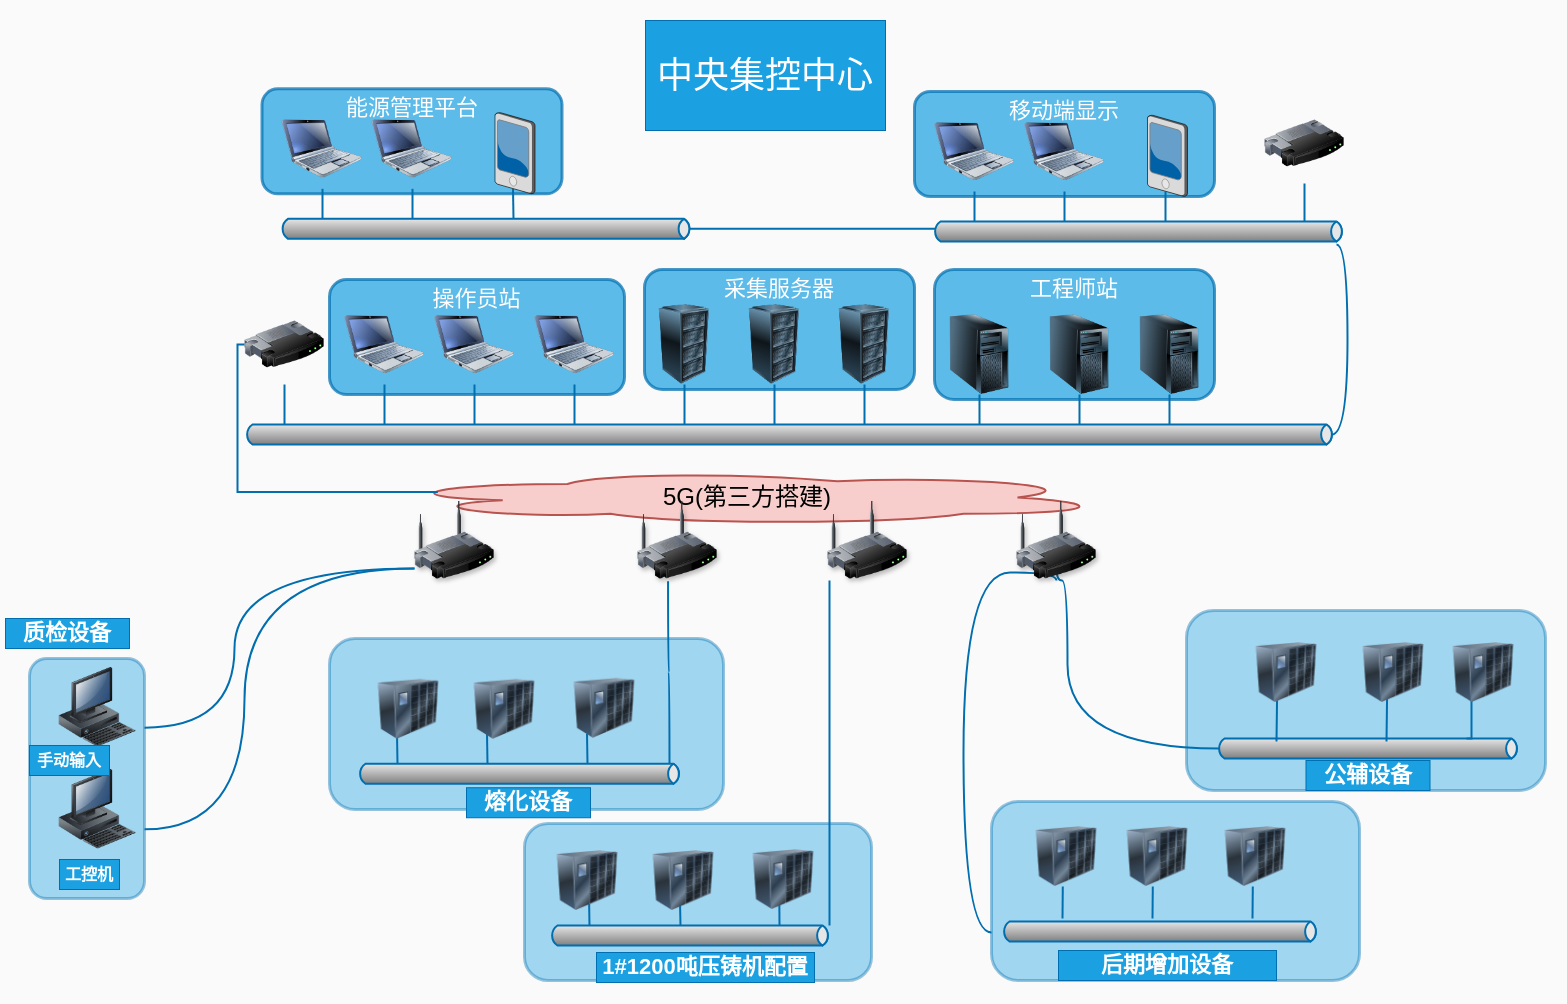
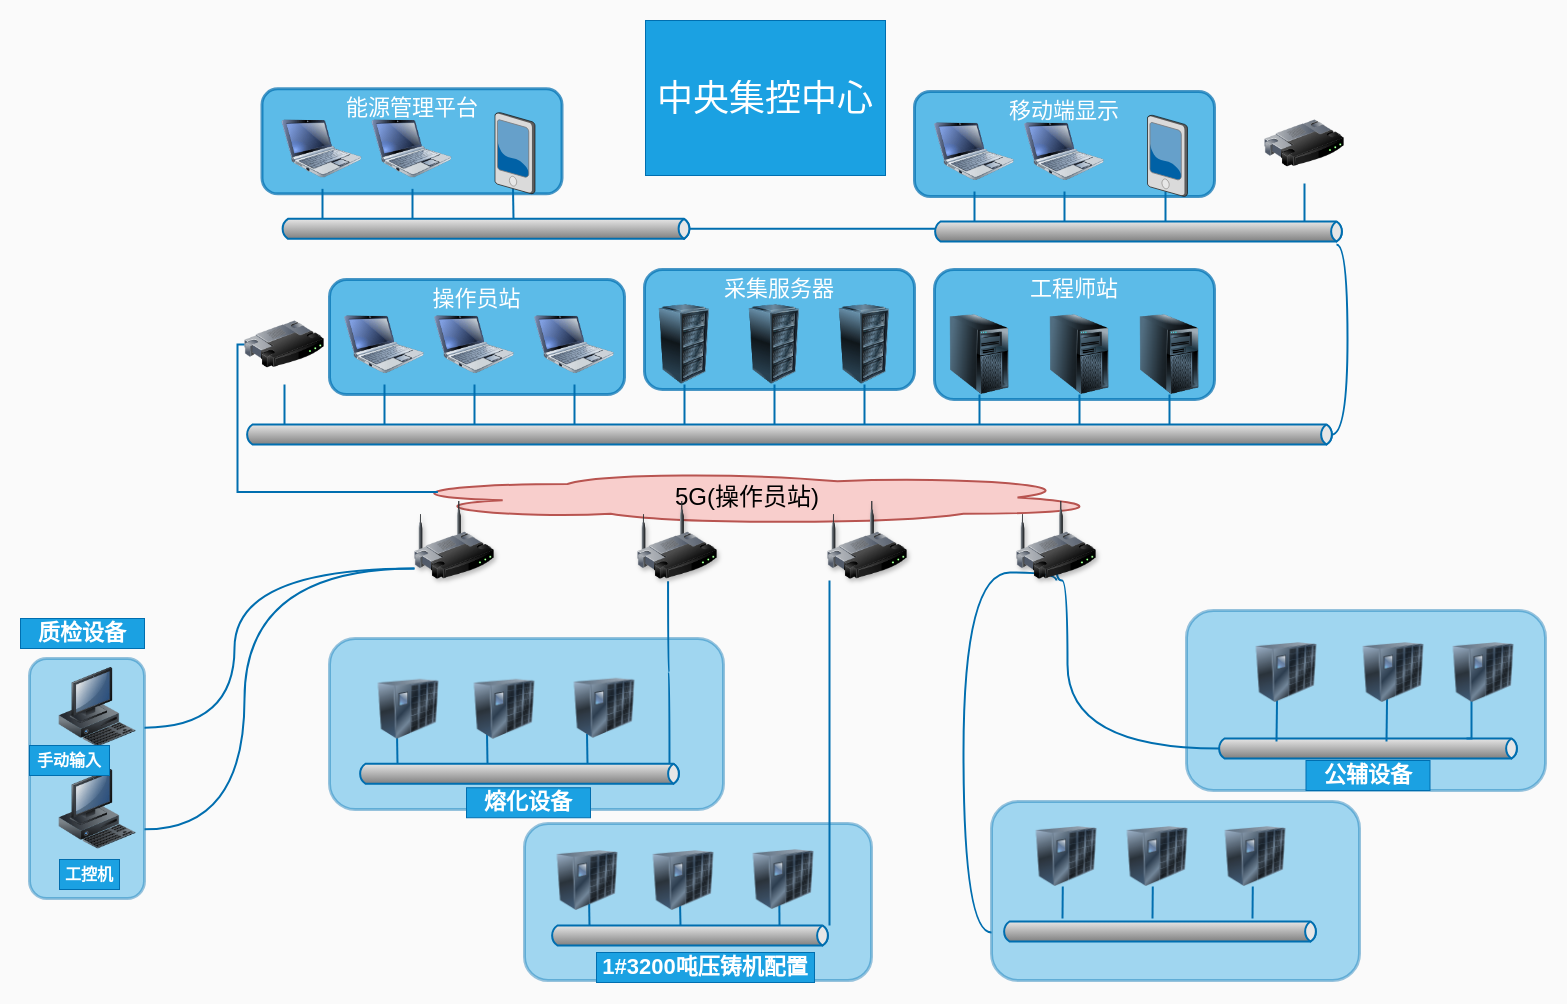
(766, 76) -> (766, 98)
(748, 498) -> (748, 498)
(68, 634) -> (83, 634)
(1168, 966) -> none
(706, 968) -> (706, 968)
